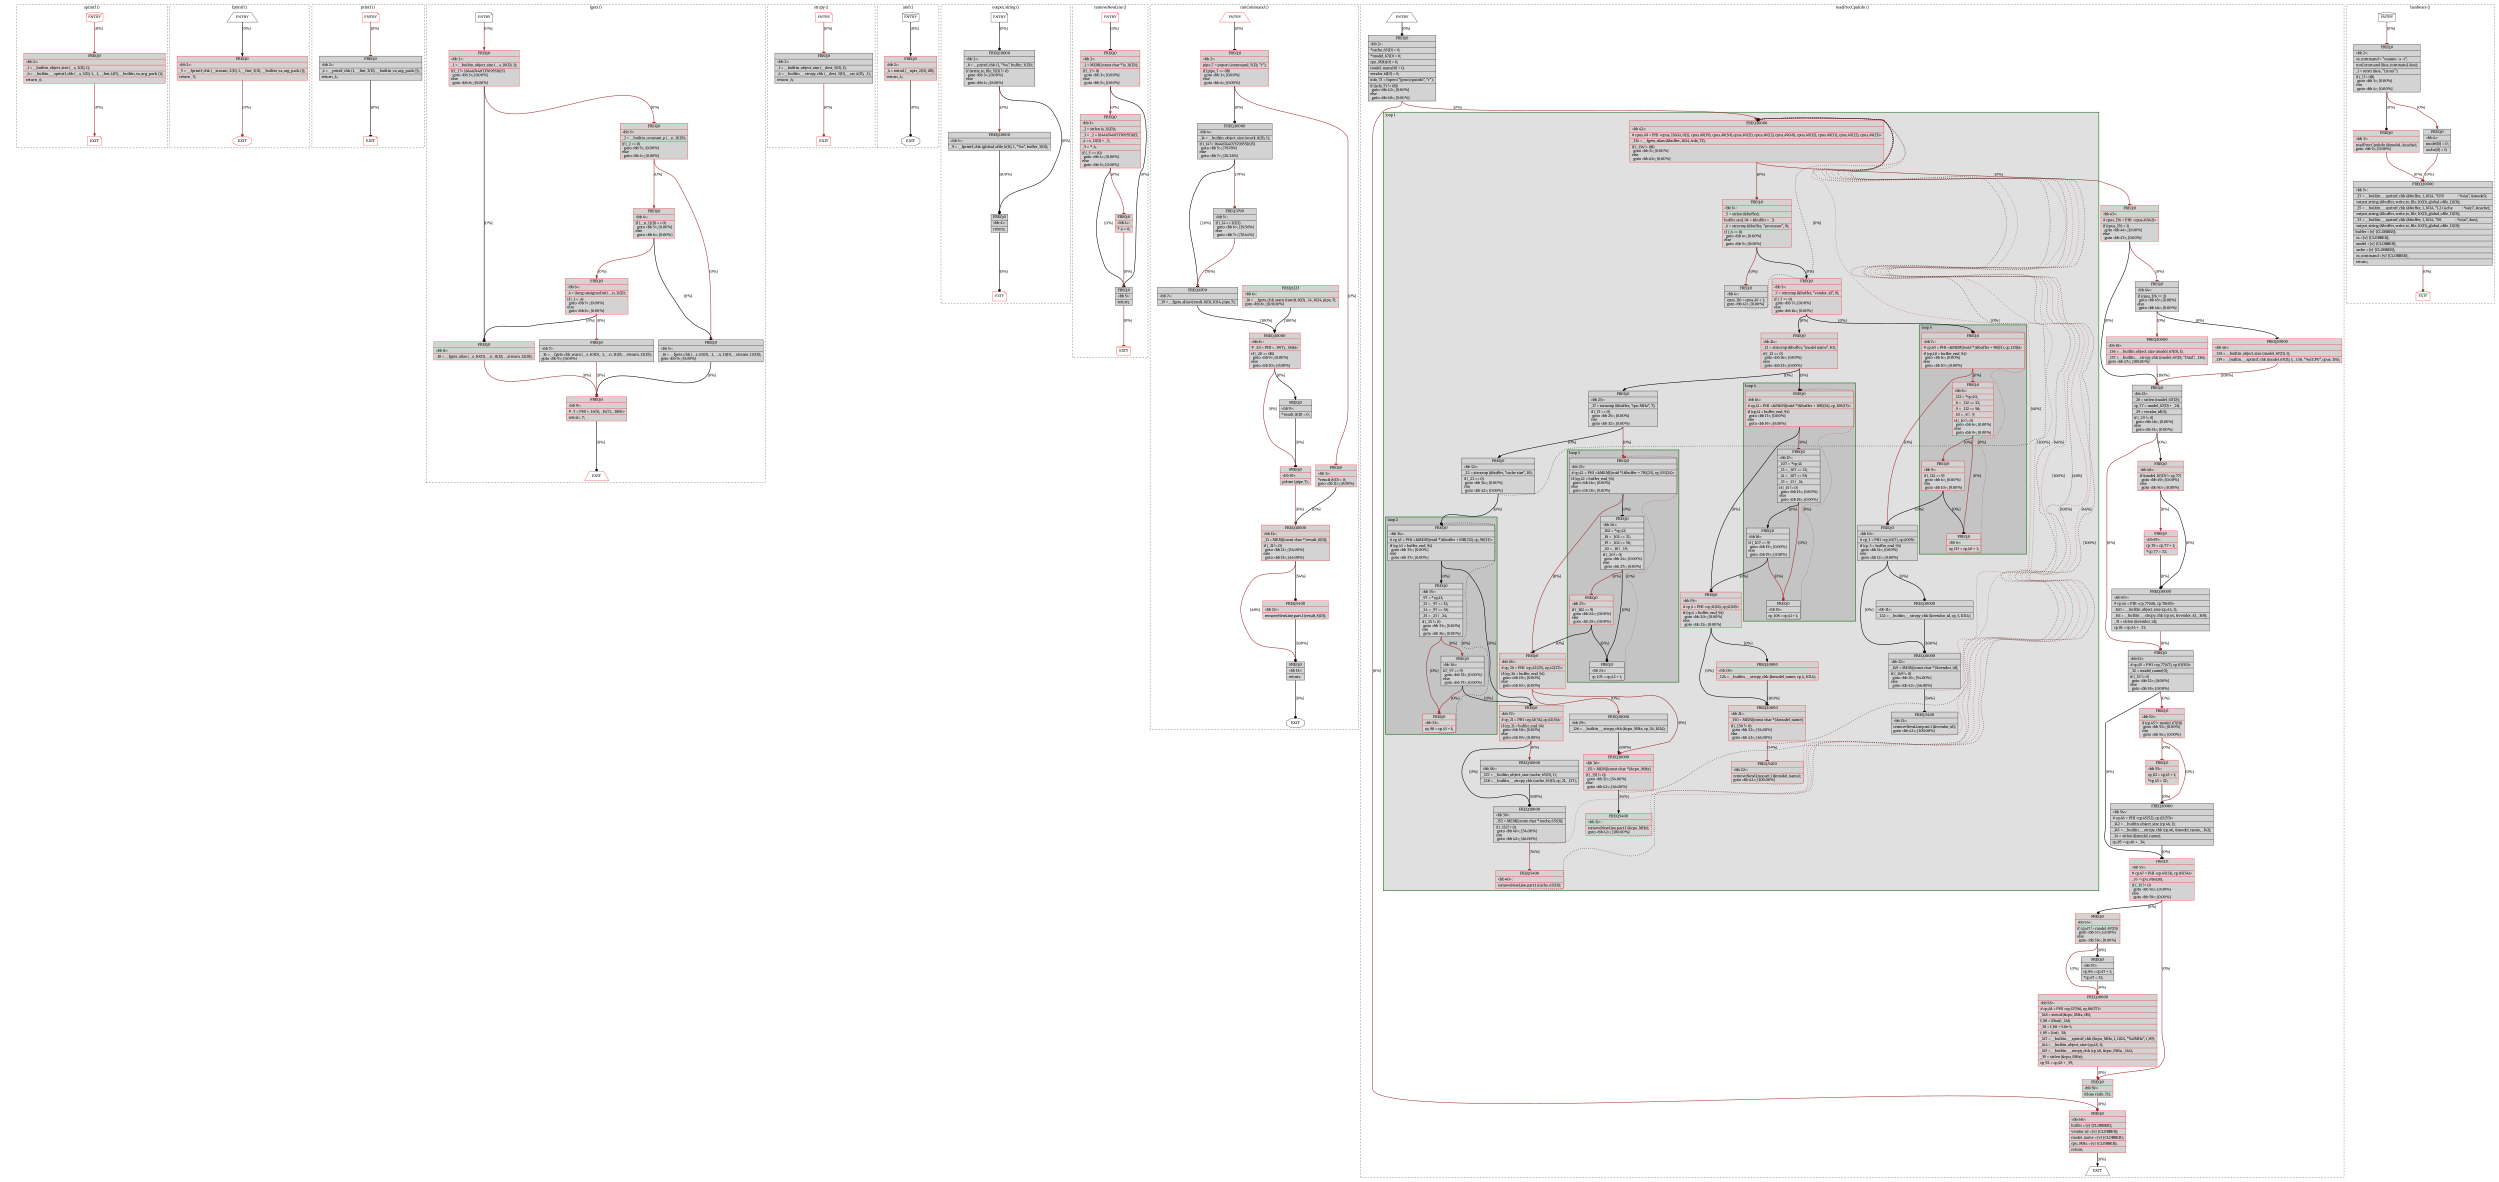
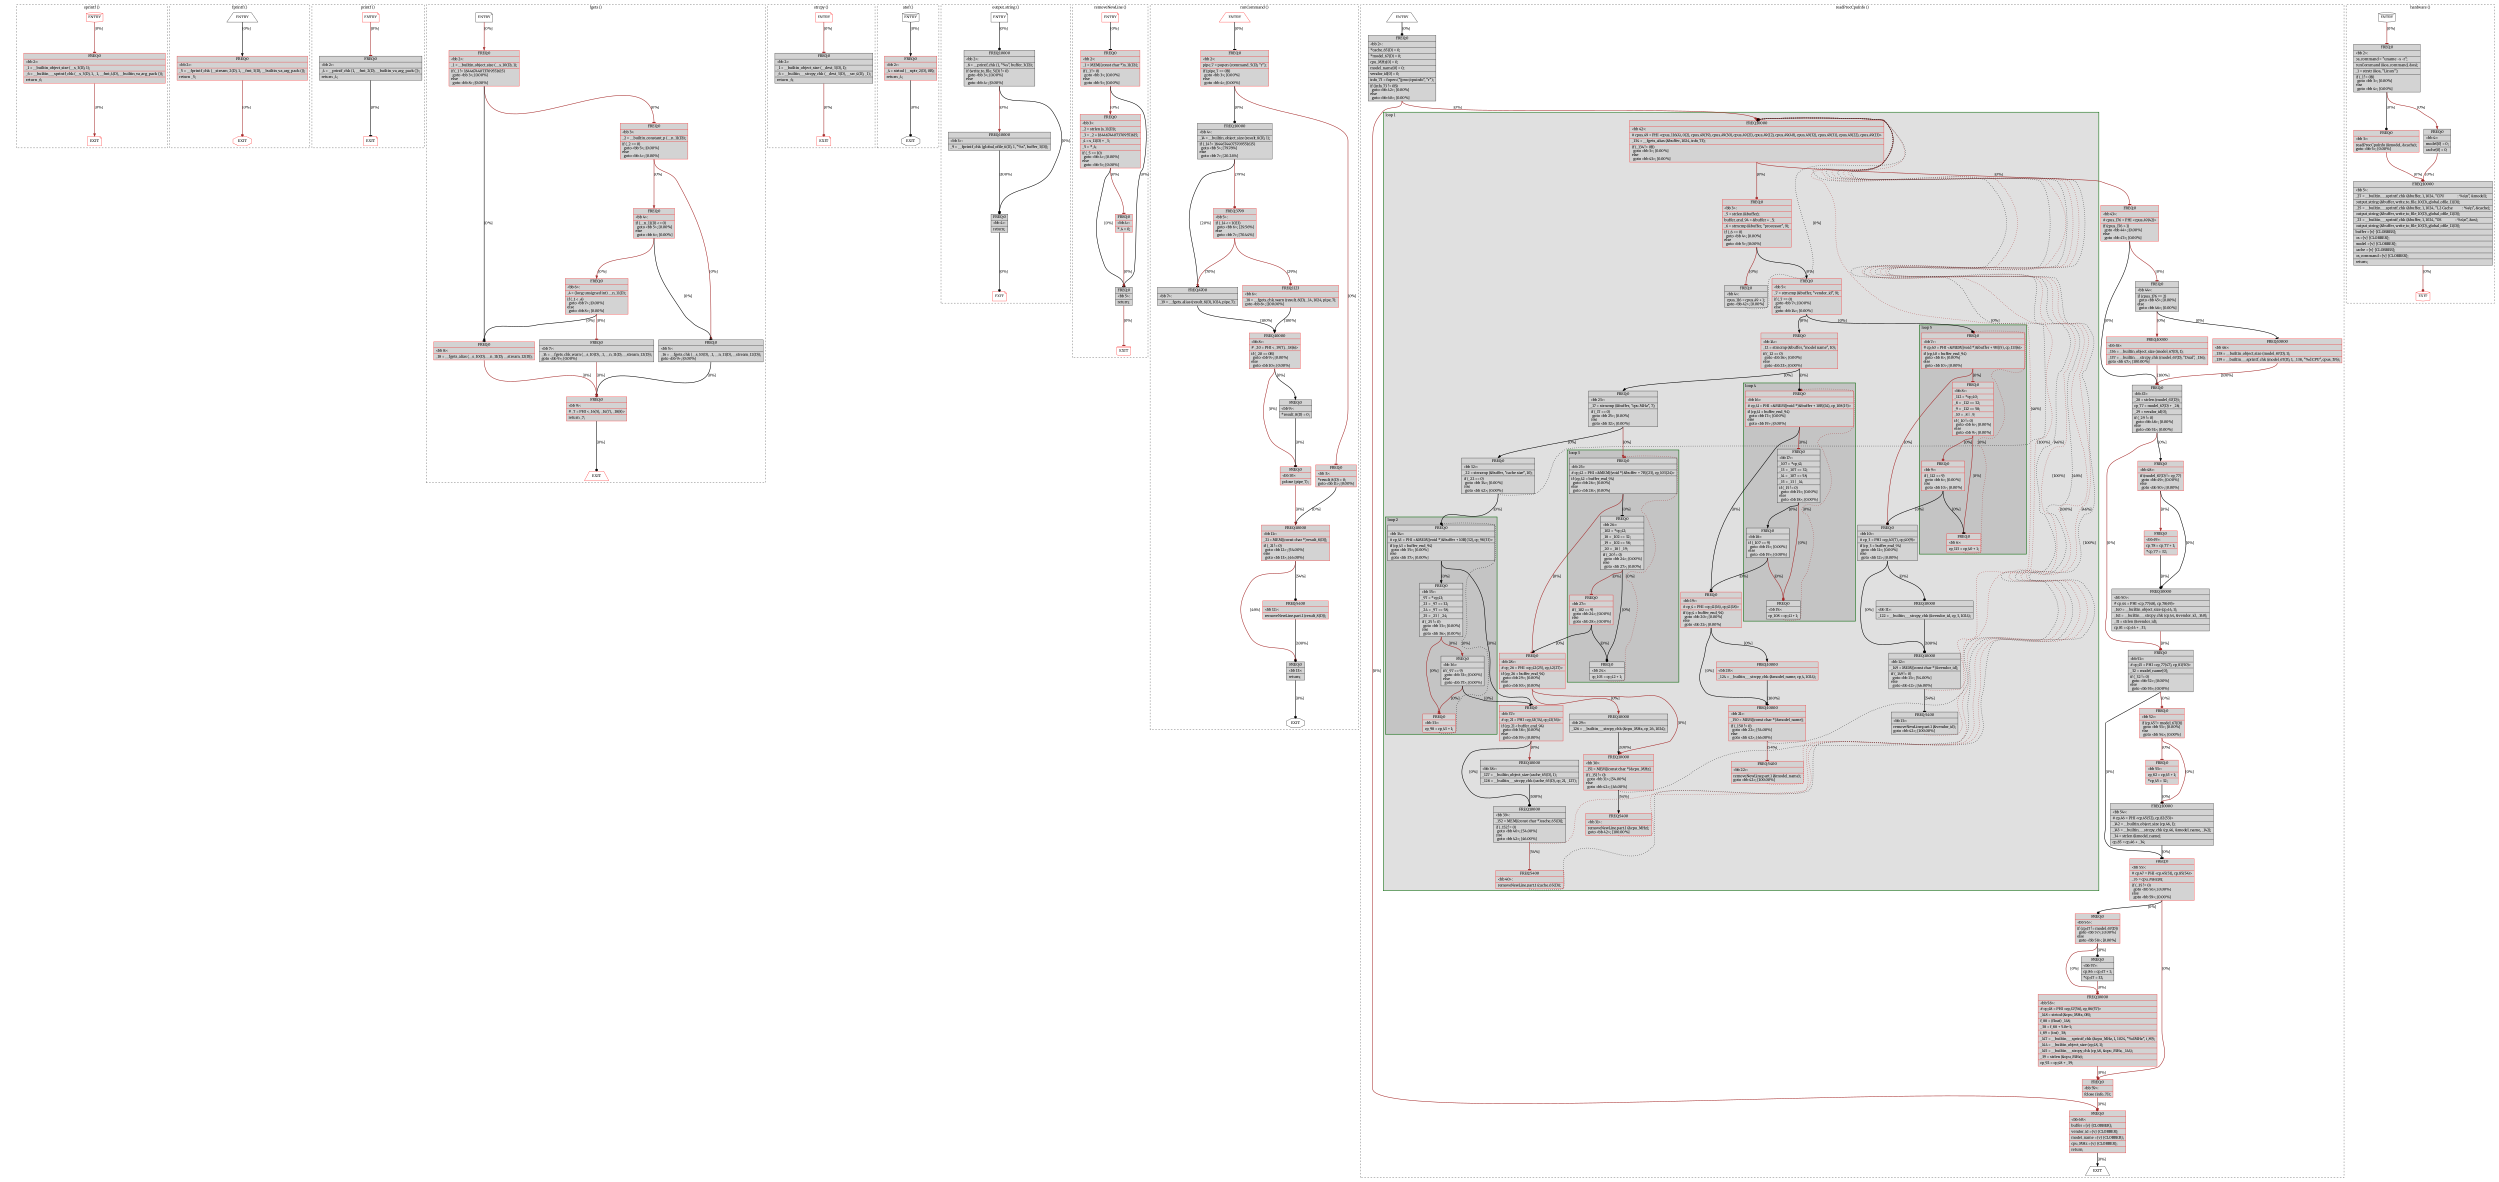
(1235, 223) -> (1235, 223)
none -> (1262, 261)
